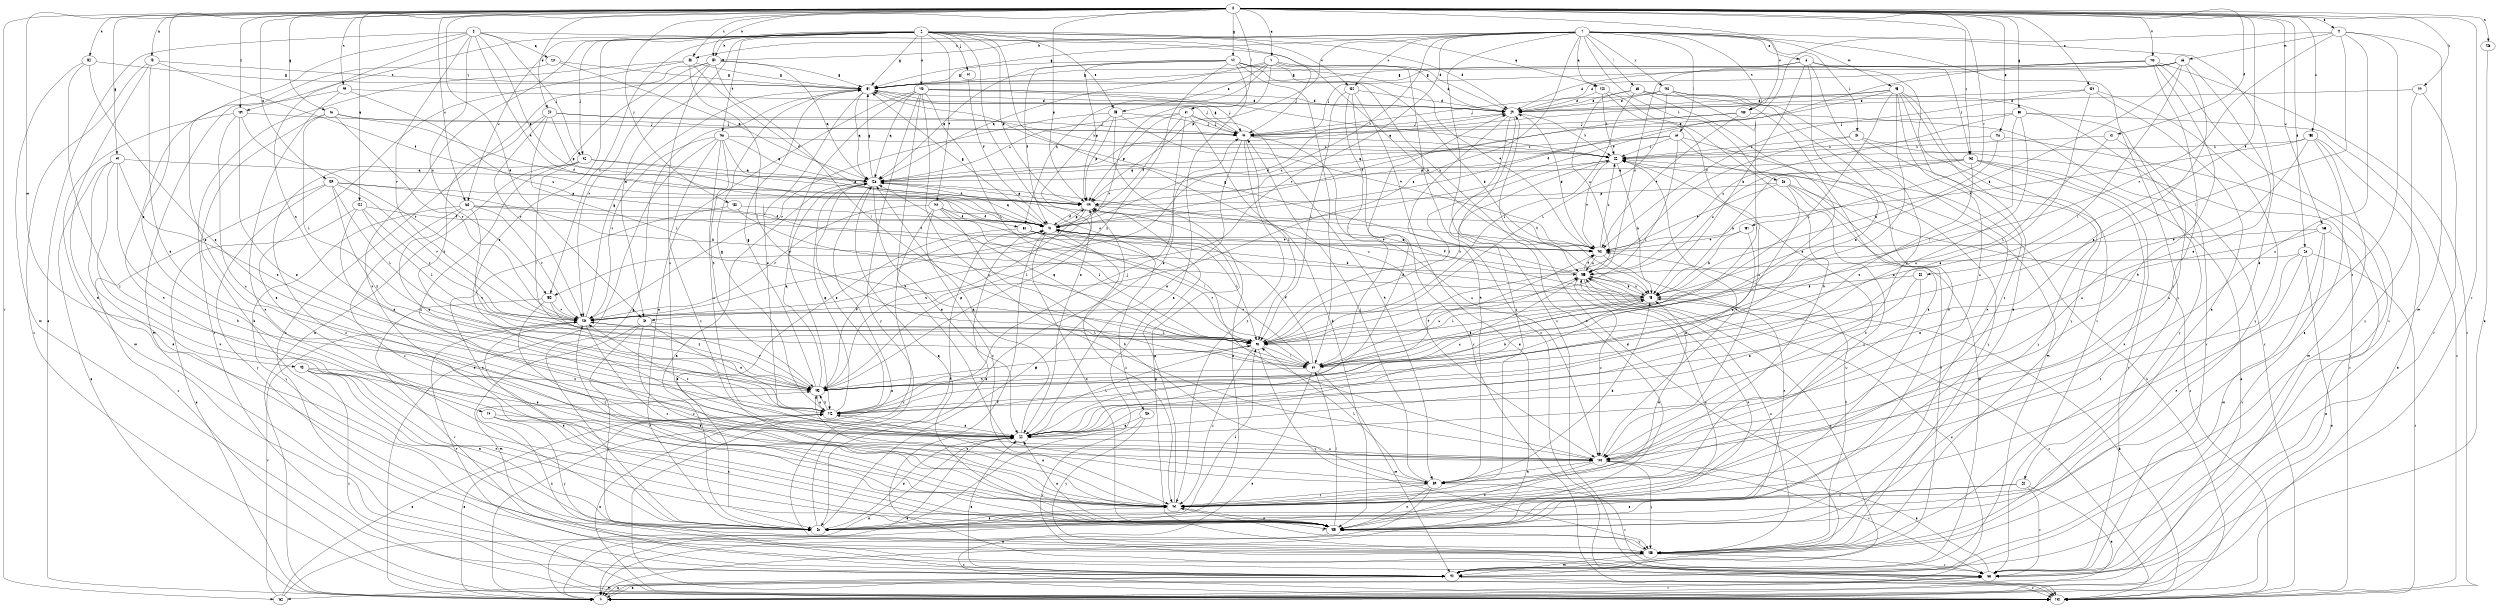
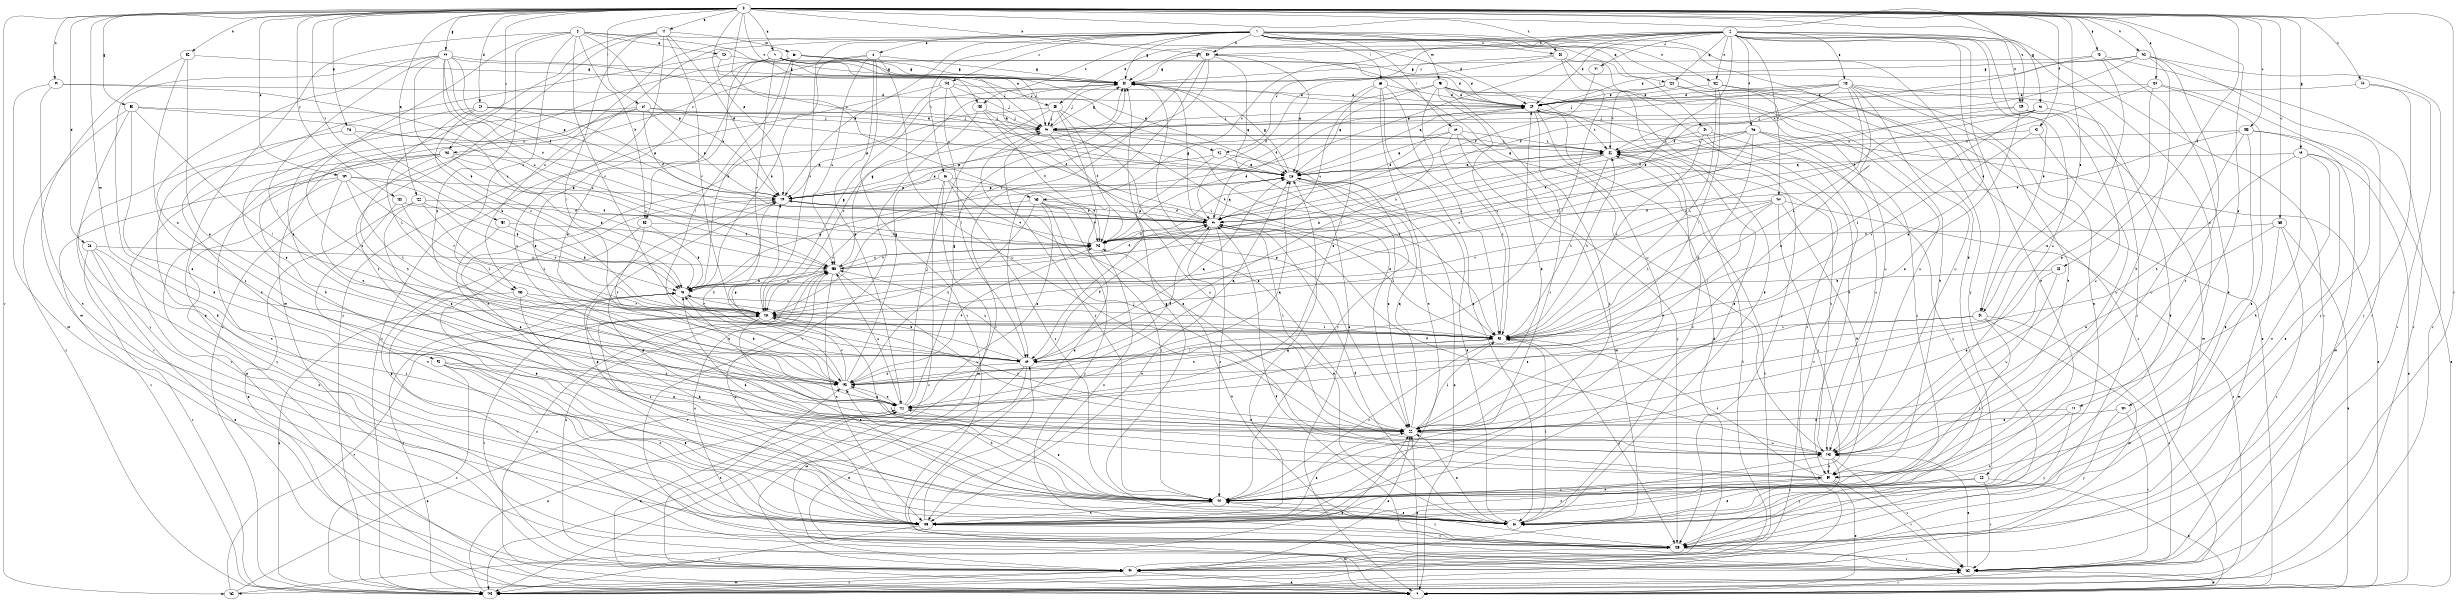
(2488, 46) -> none
(673, 56) -> (1660, 583)
(830, 294) -> none
(914, 445) -> none
